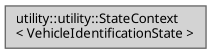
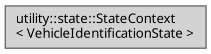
(106, 27) -> (106, 27)
